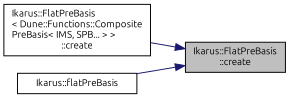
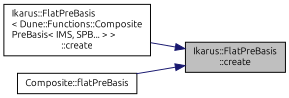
(77, 83) -> (77, 83)
